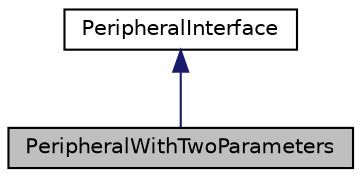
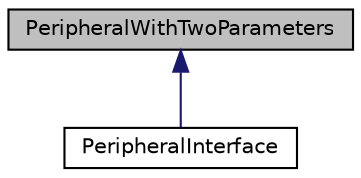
(181, 100) -> (181, 100)
